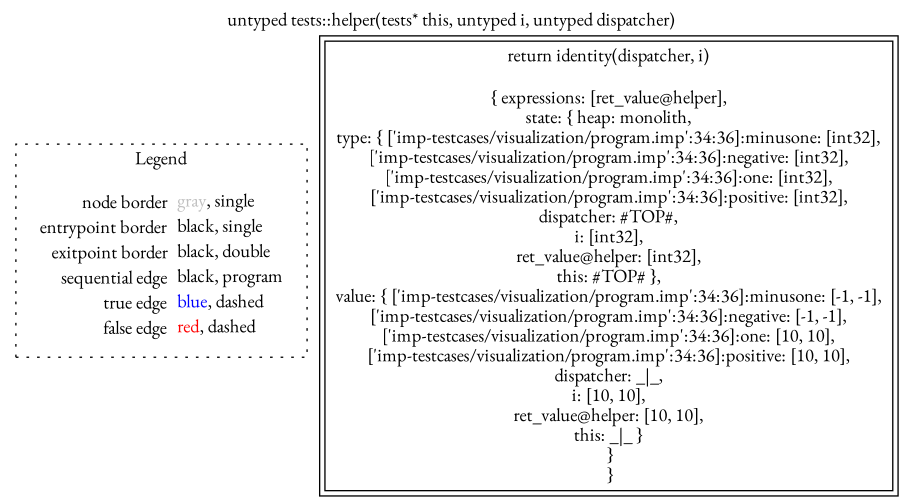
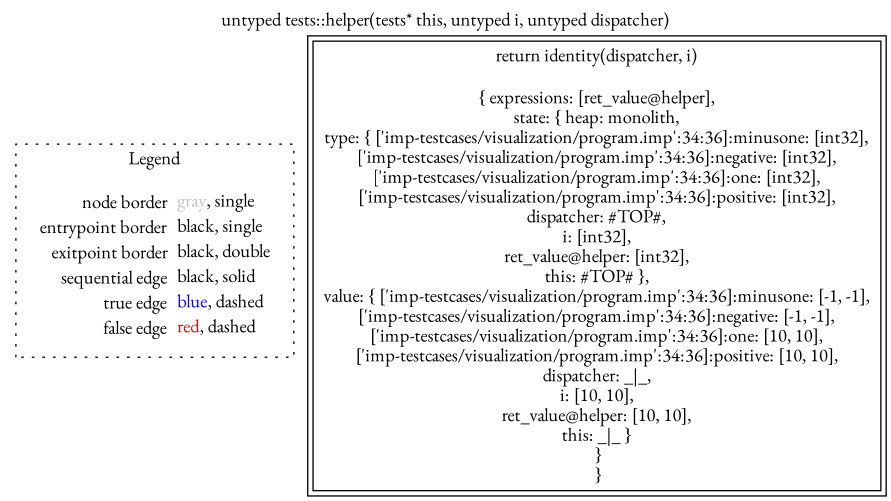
(249, 277) -> (235, 277)
